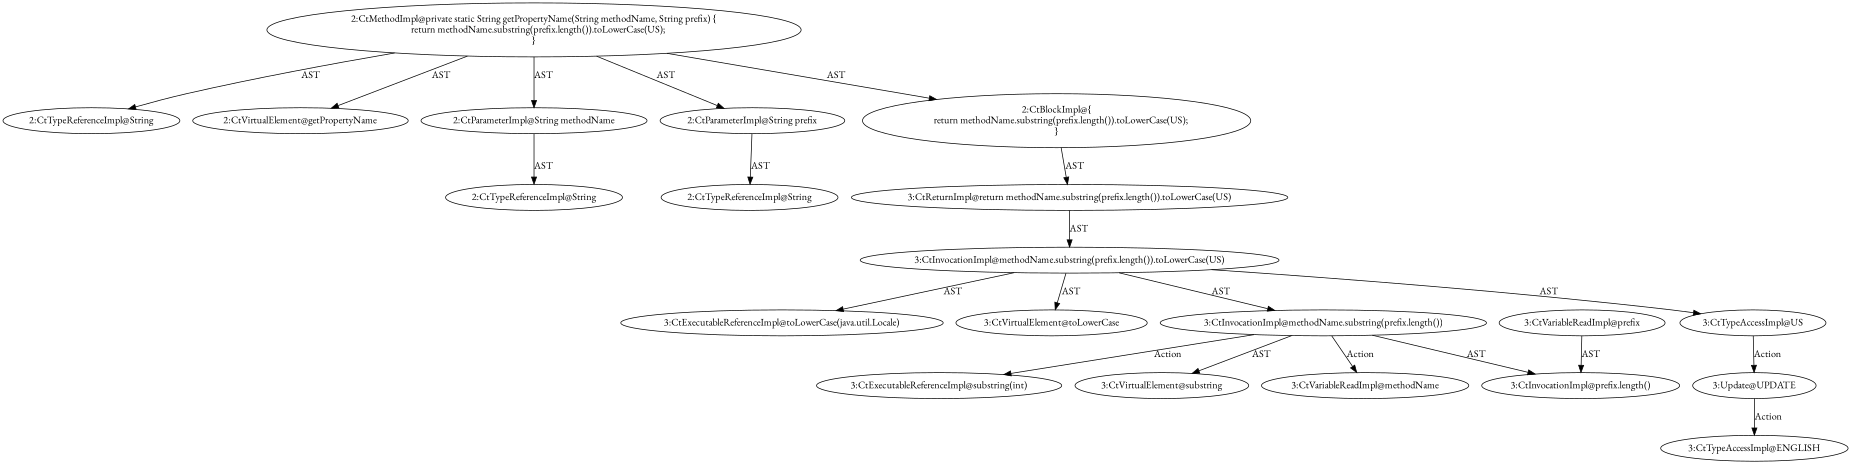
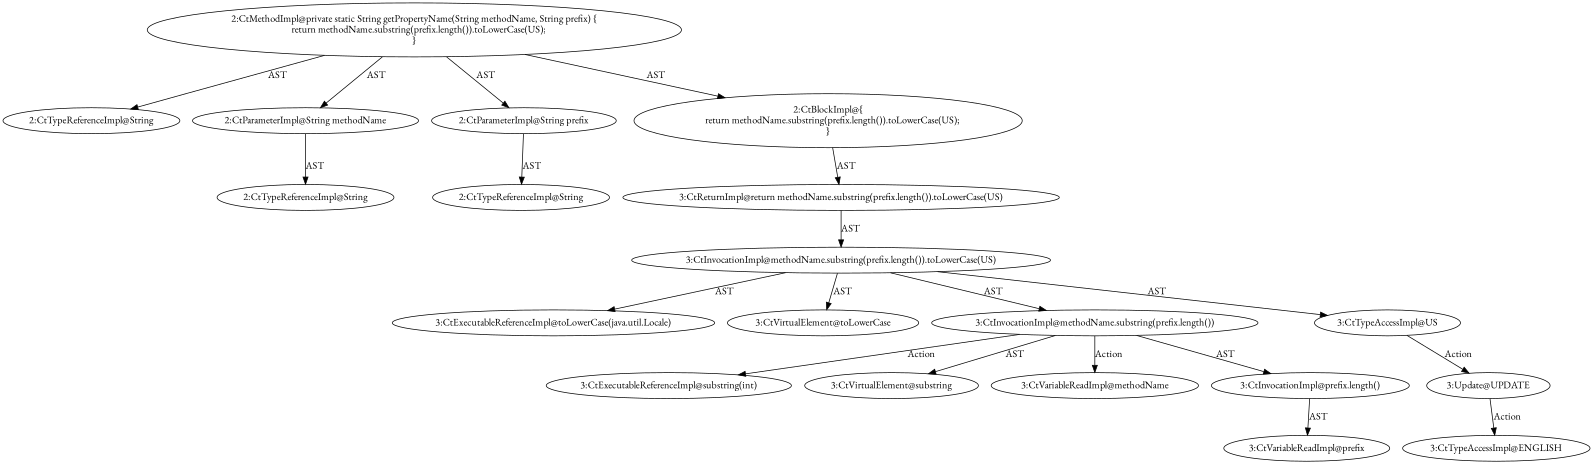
(300, 121) -> none
(1581, 351) -> (1309, 413)
